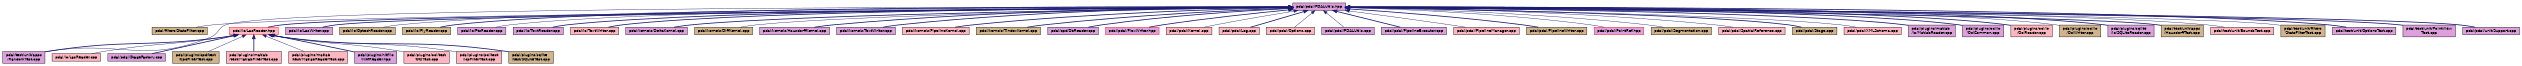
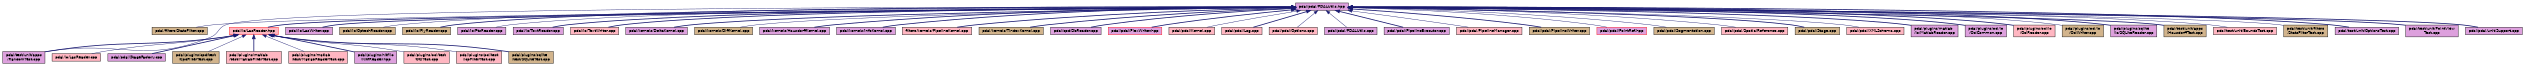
(866, 31) -> (866, 31)
(936, 31) -> (937, 31)
